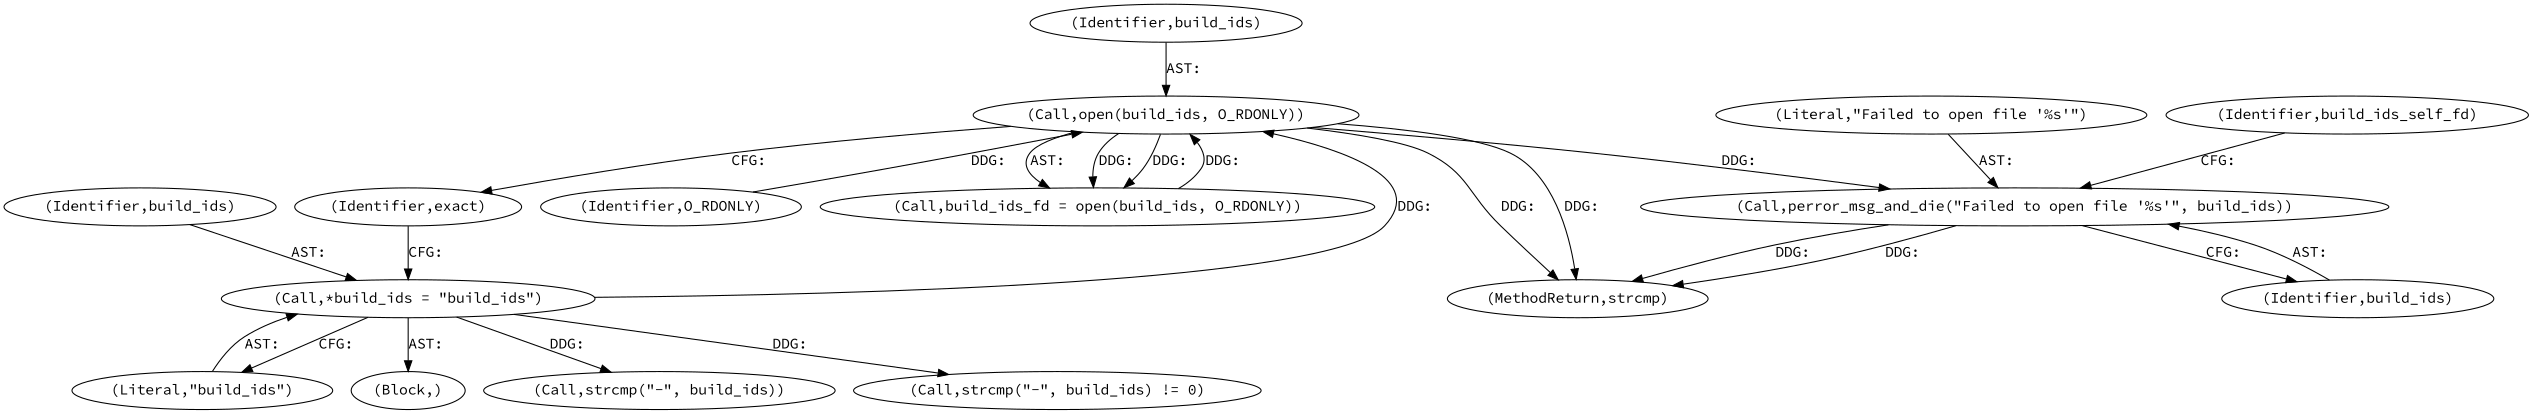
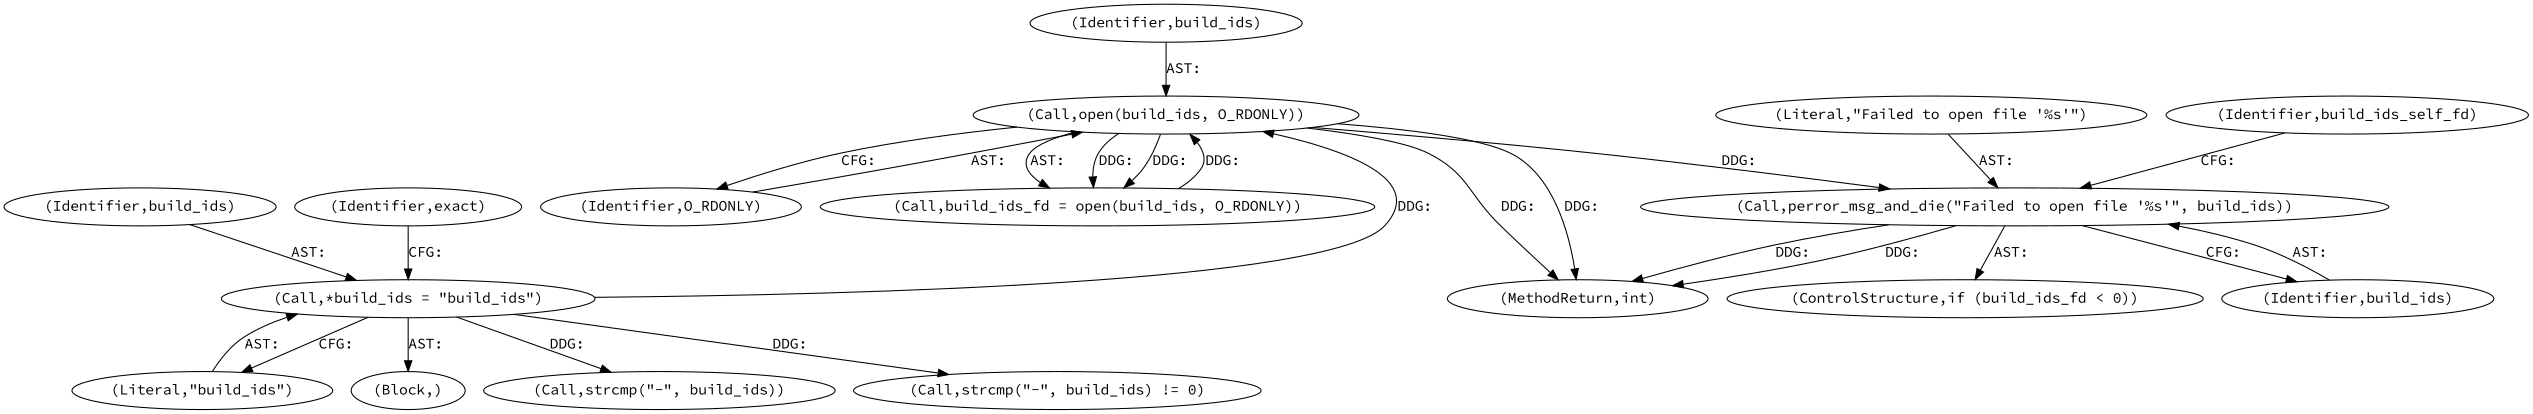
(750, 151) -> (870, 147)
(993, 161) -> (993, 161)
(1578, 299) -> (1578, 299)
none -> (1965, 299)
